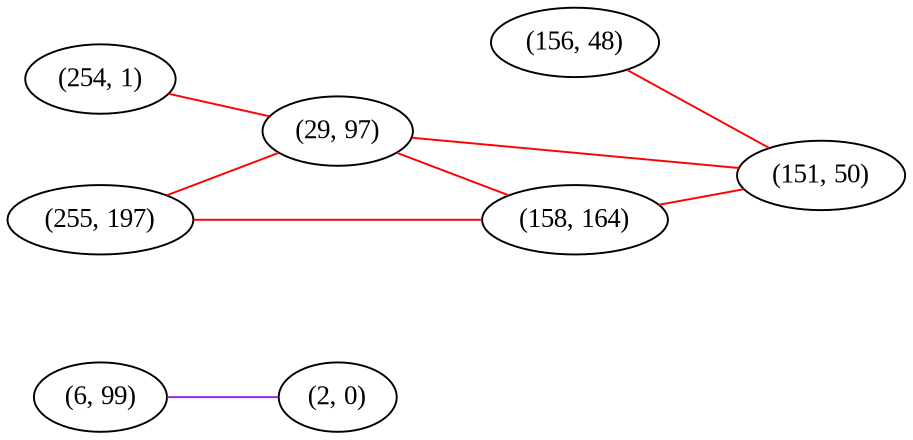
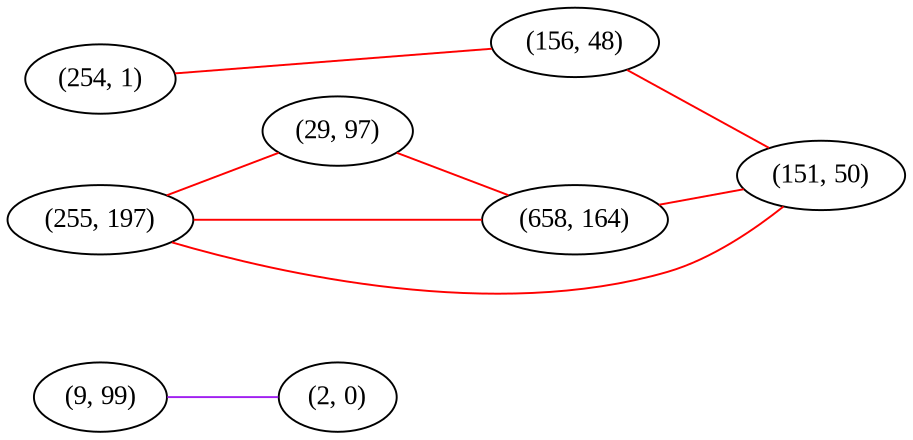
(219, 105) -> (333, 61)
(576, 153) -> (485, 293)
(575, 220) -> (575, 220)
(100, 397) -> (100, 397)
